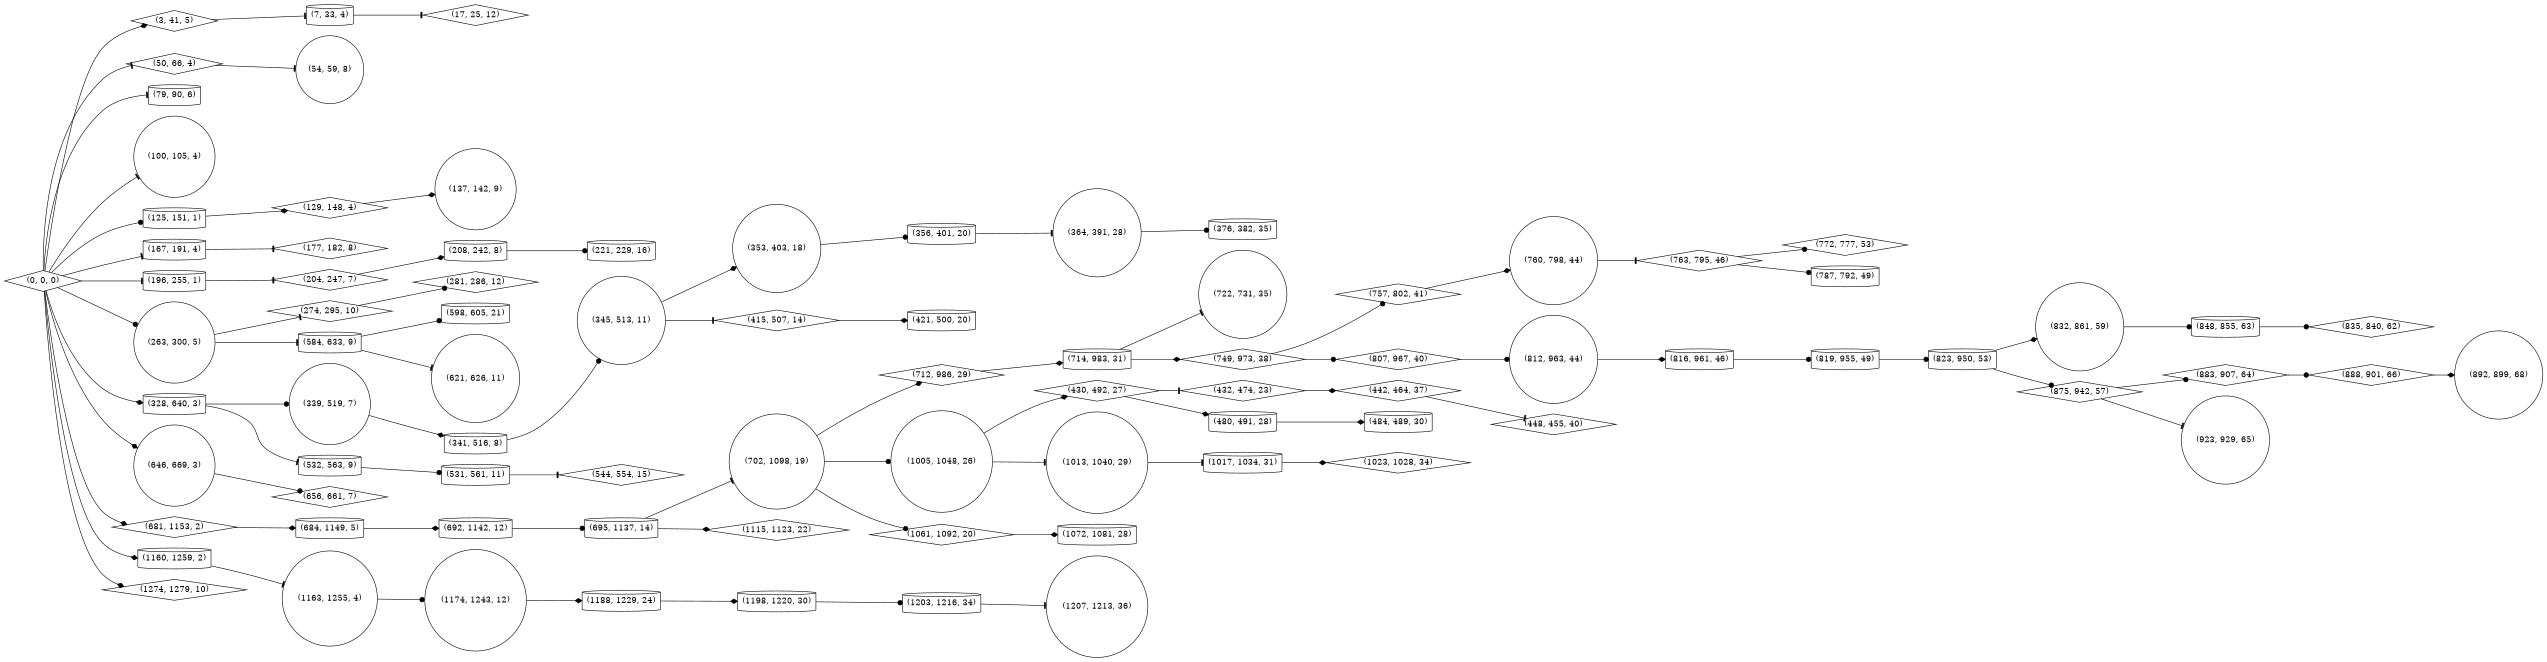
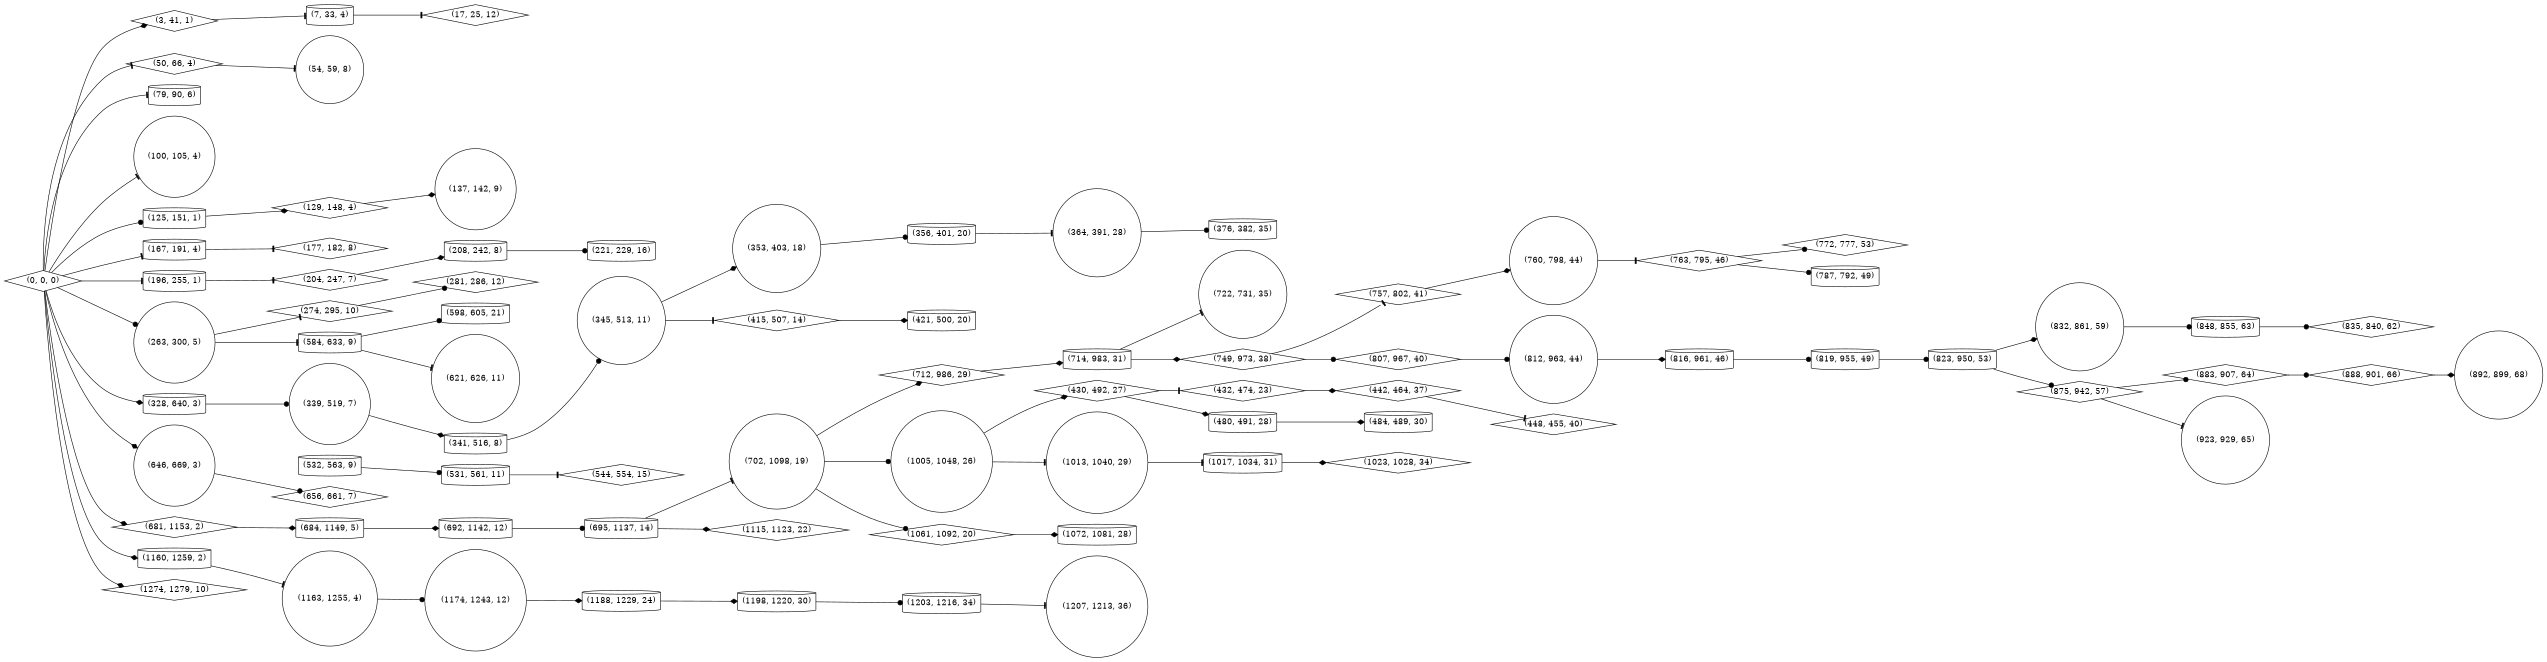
(174, 21) -> (174, 21)
(1328, 334) -> (1328, 334)
(255, 429) -> none
